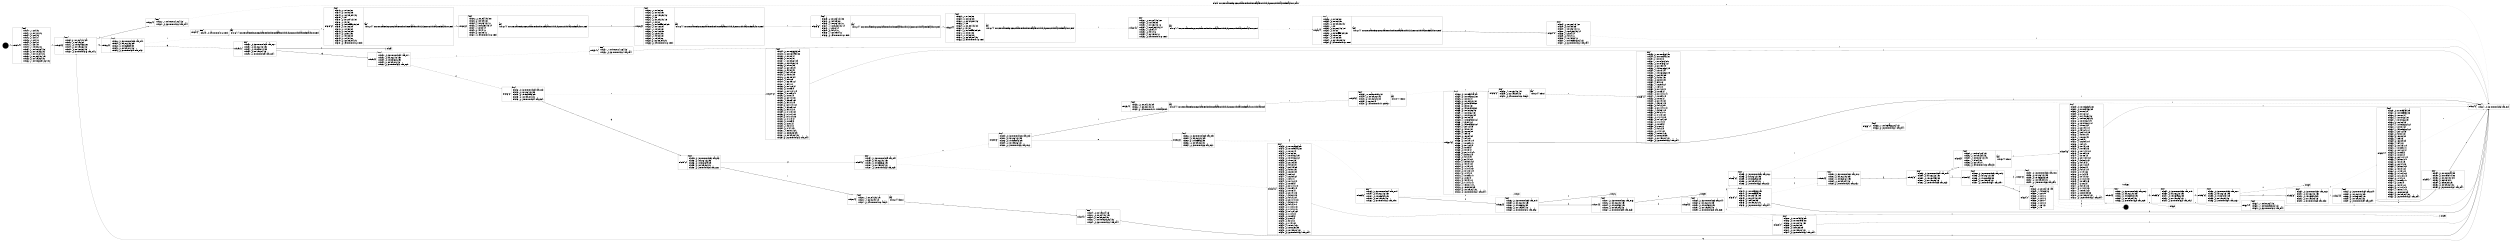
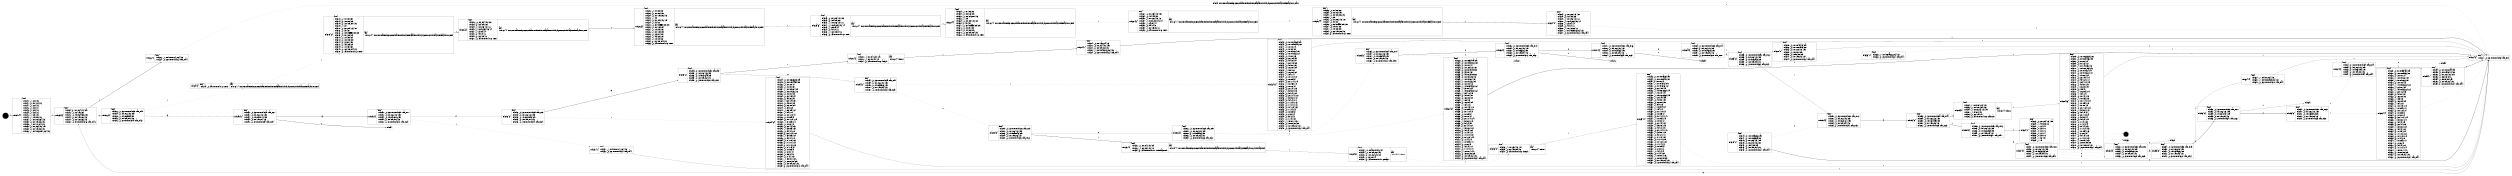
(1875, 215) -> (1899, 41)
